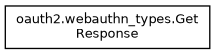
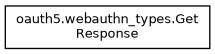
(108, 27) -> (108, 27)
